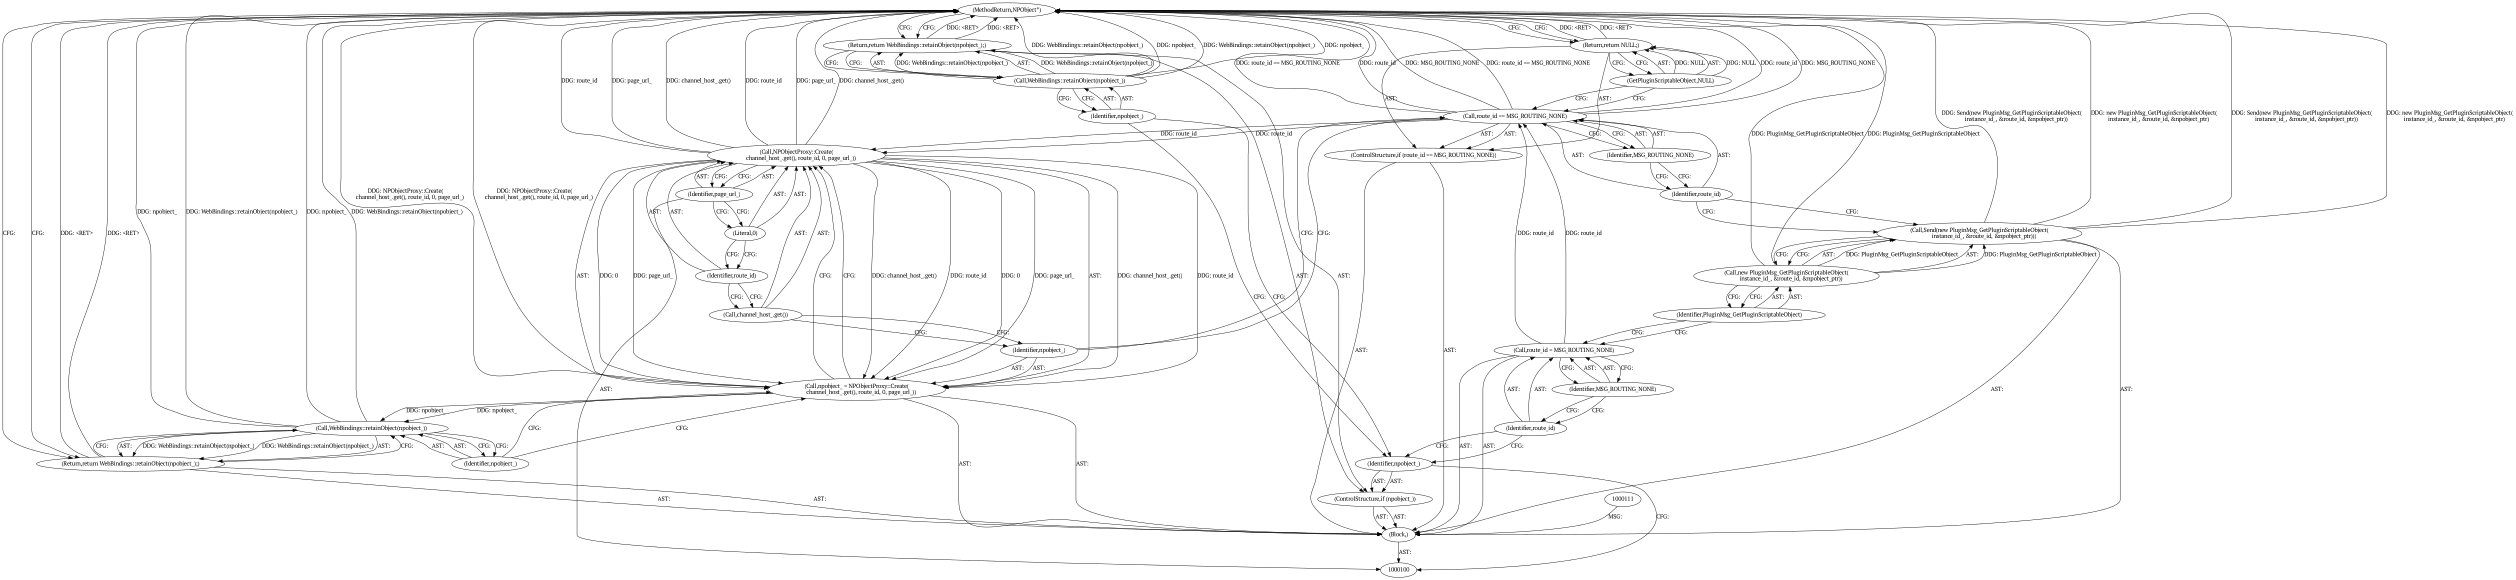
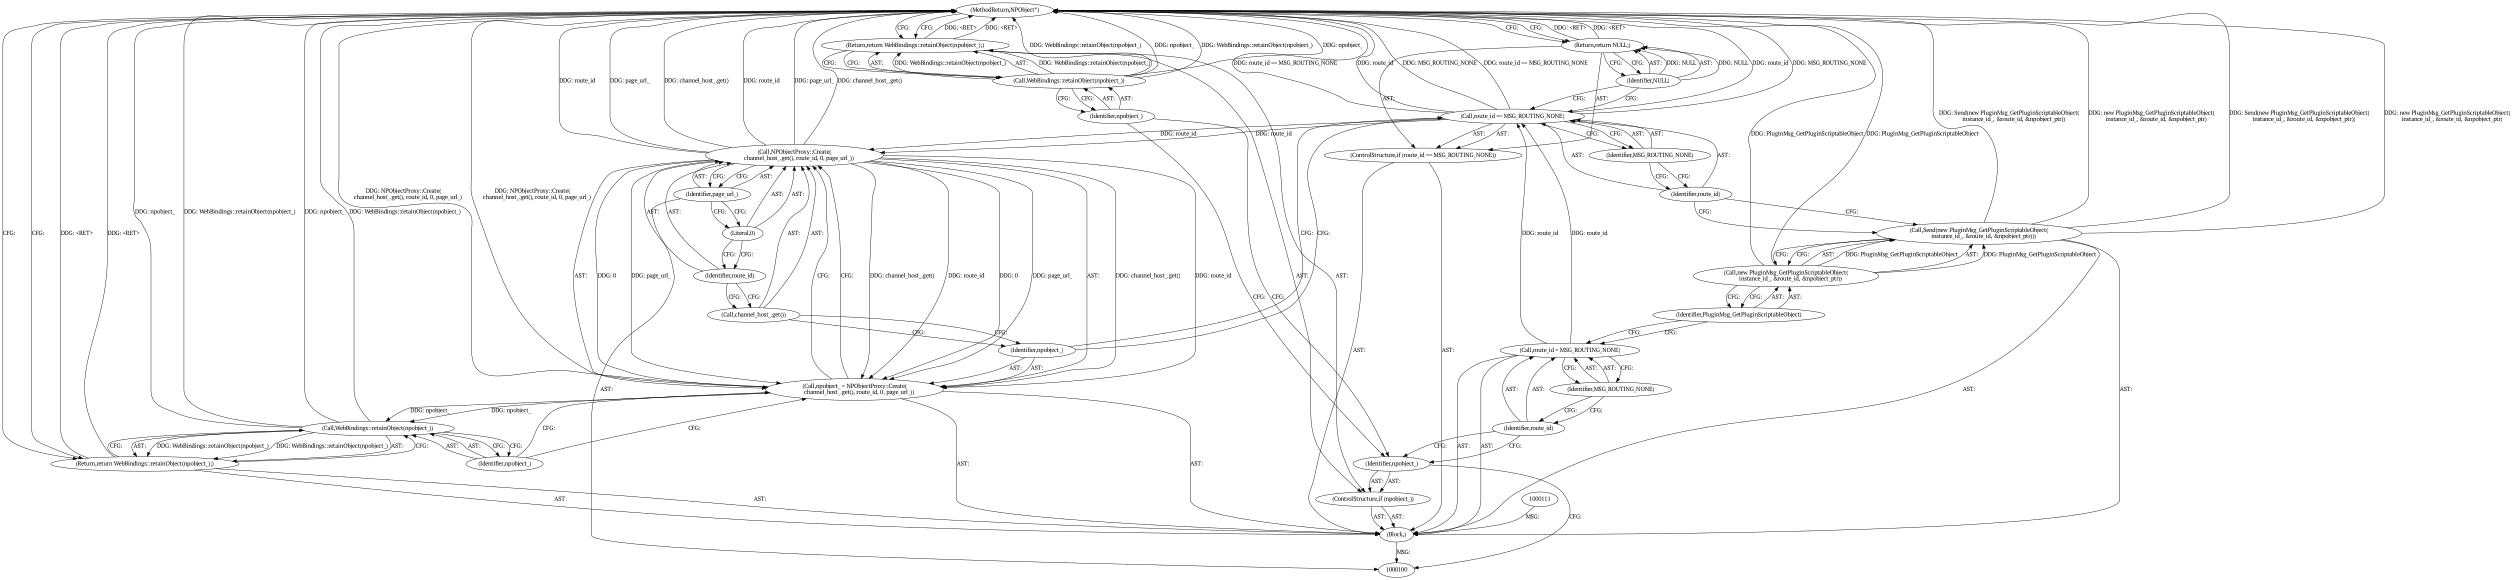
(1671, 81) -> (1648, 81)
(1406, 552) -> (1404, 552)
